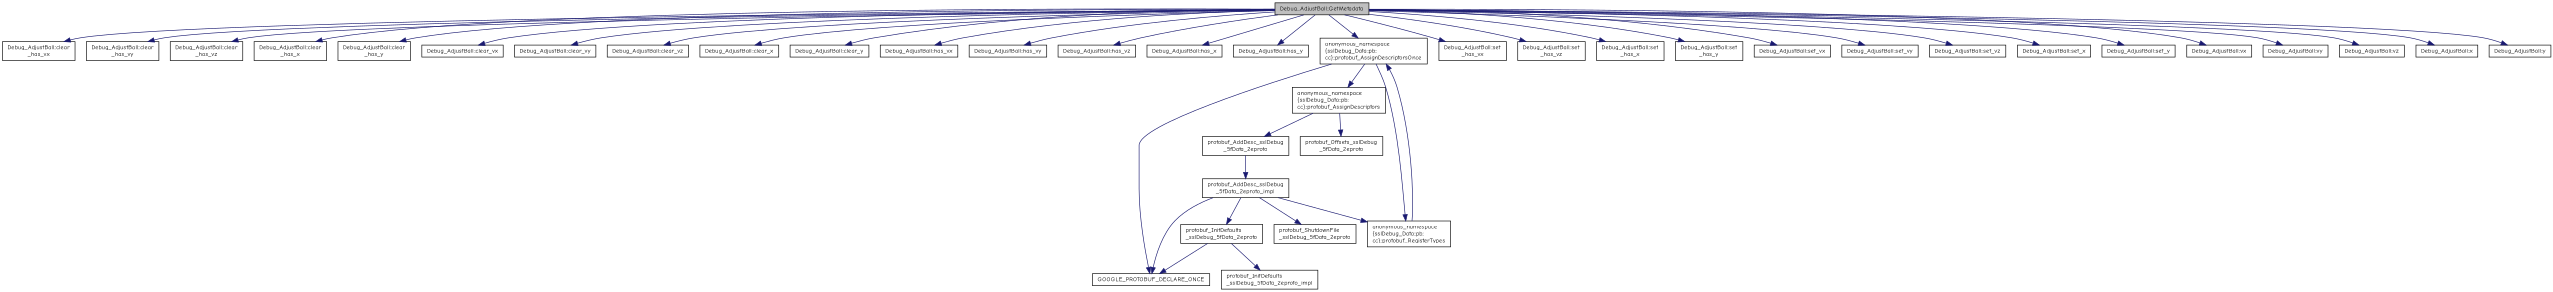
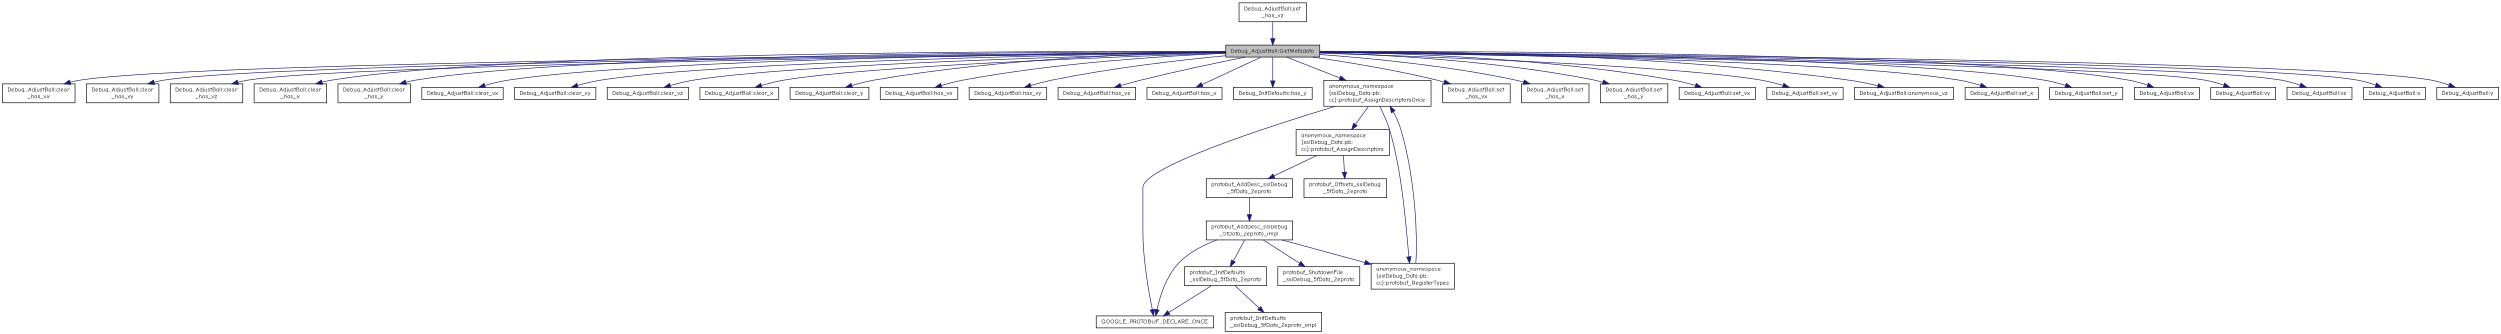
(1445, 25) -> (1273, 30)
(1271, 51) -> (1273, 93)
(1968, 51) -> (1904, 93)
